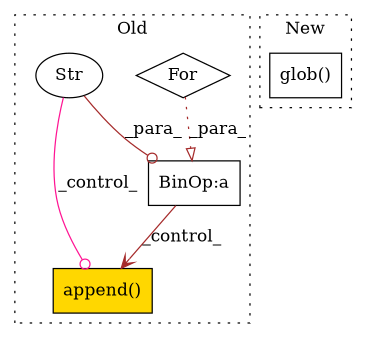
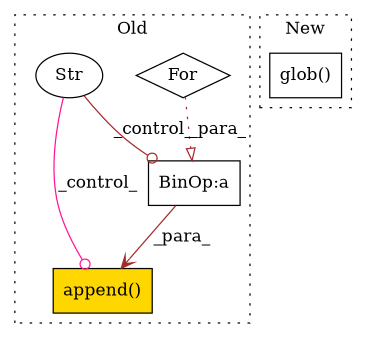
(153, 129) -> (153, 129)
(182, 237) -> (182, 237)
